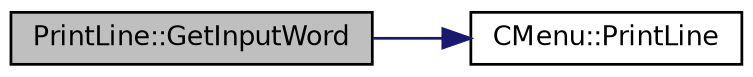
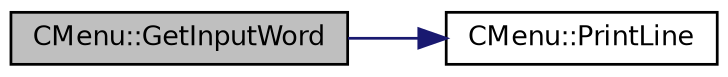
(192, 38) -> (179, 38)
